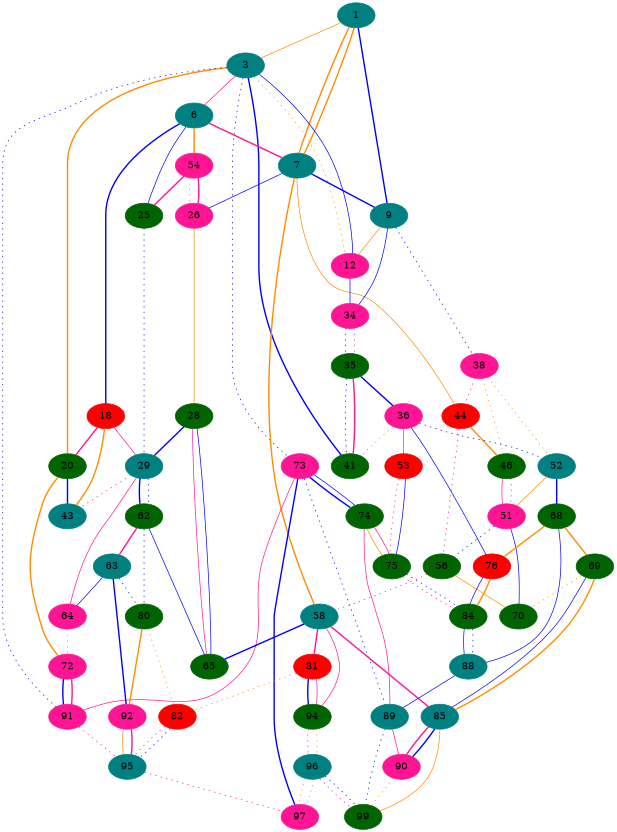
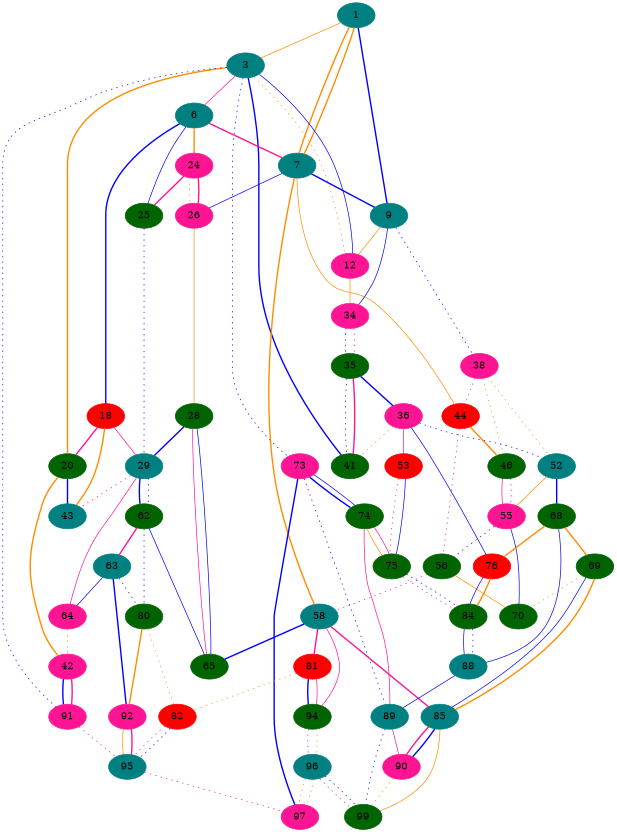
(194, 166) -> (194, 166)
(350, 288) -> (350, 288)
(507, 516) -> (507, 516)
(251, 657) -> none
(67, 667) -> (67, 667)
